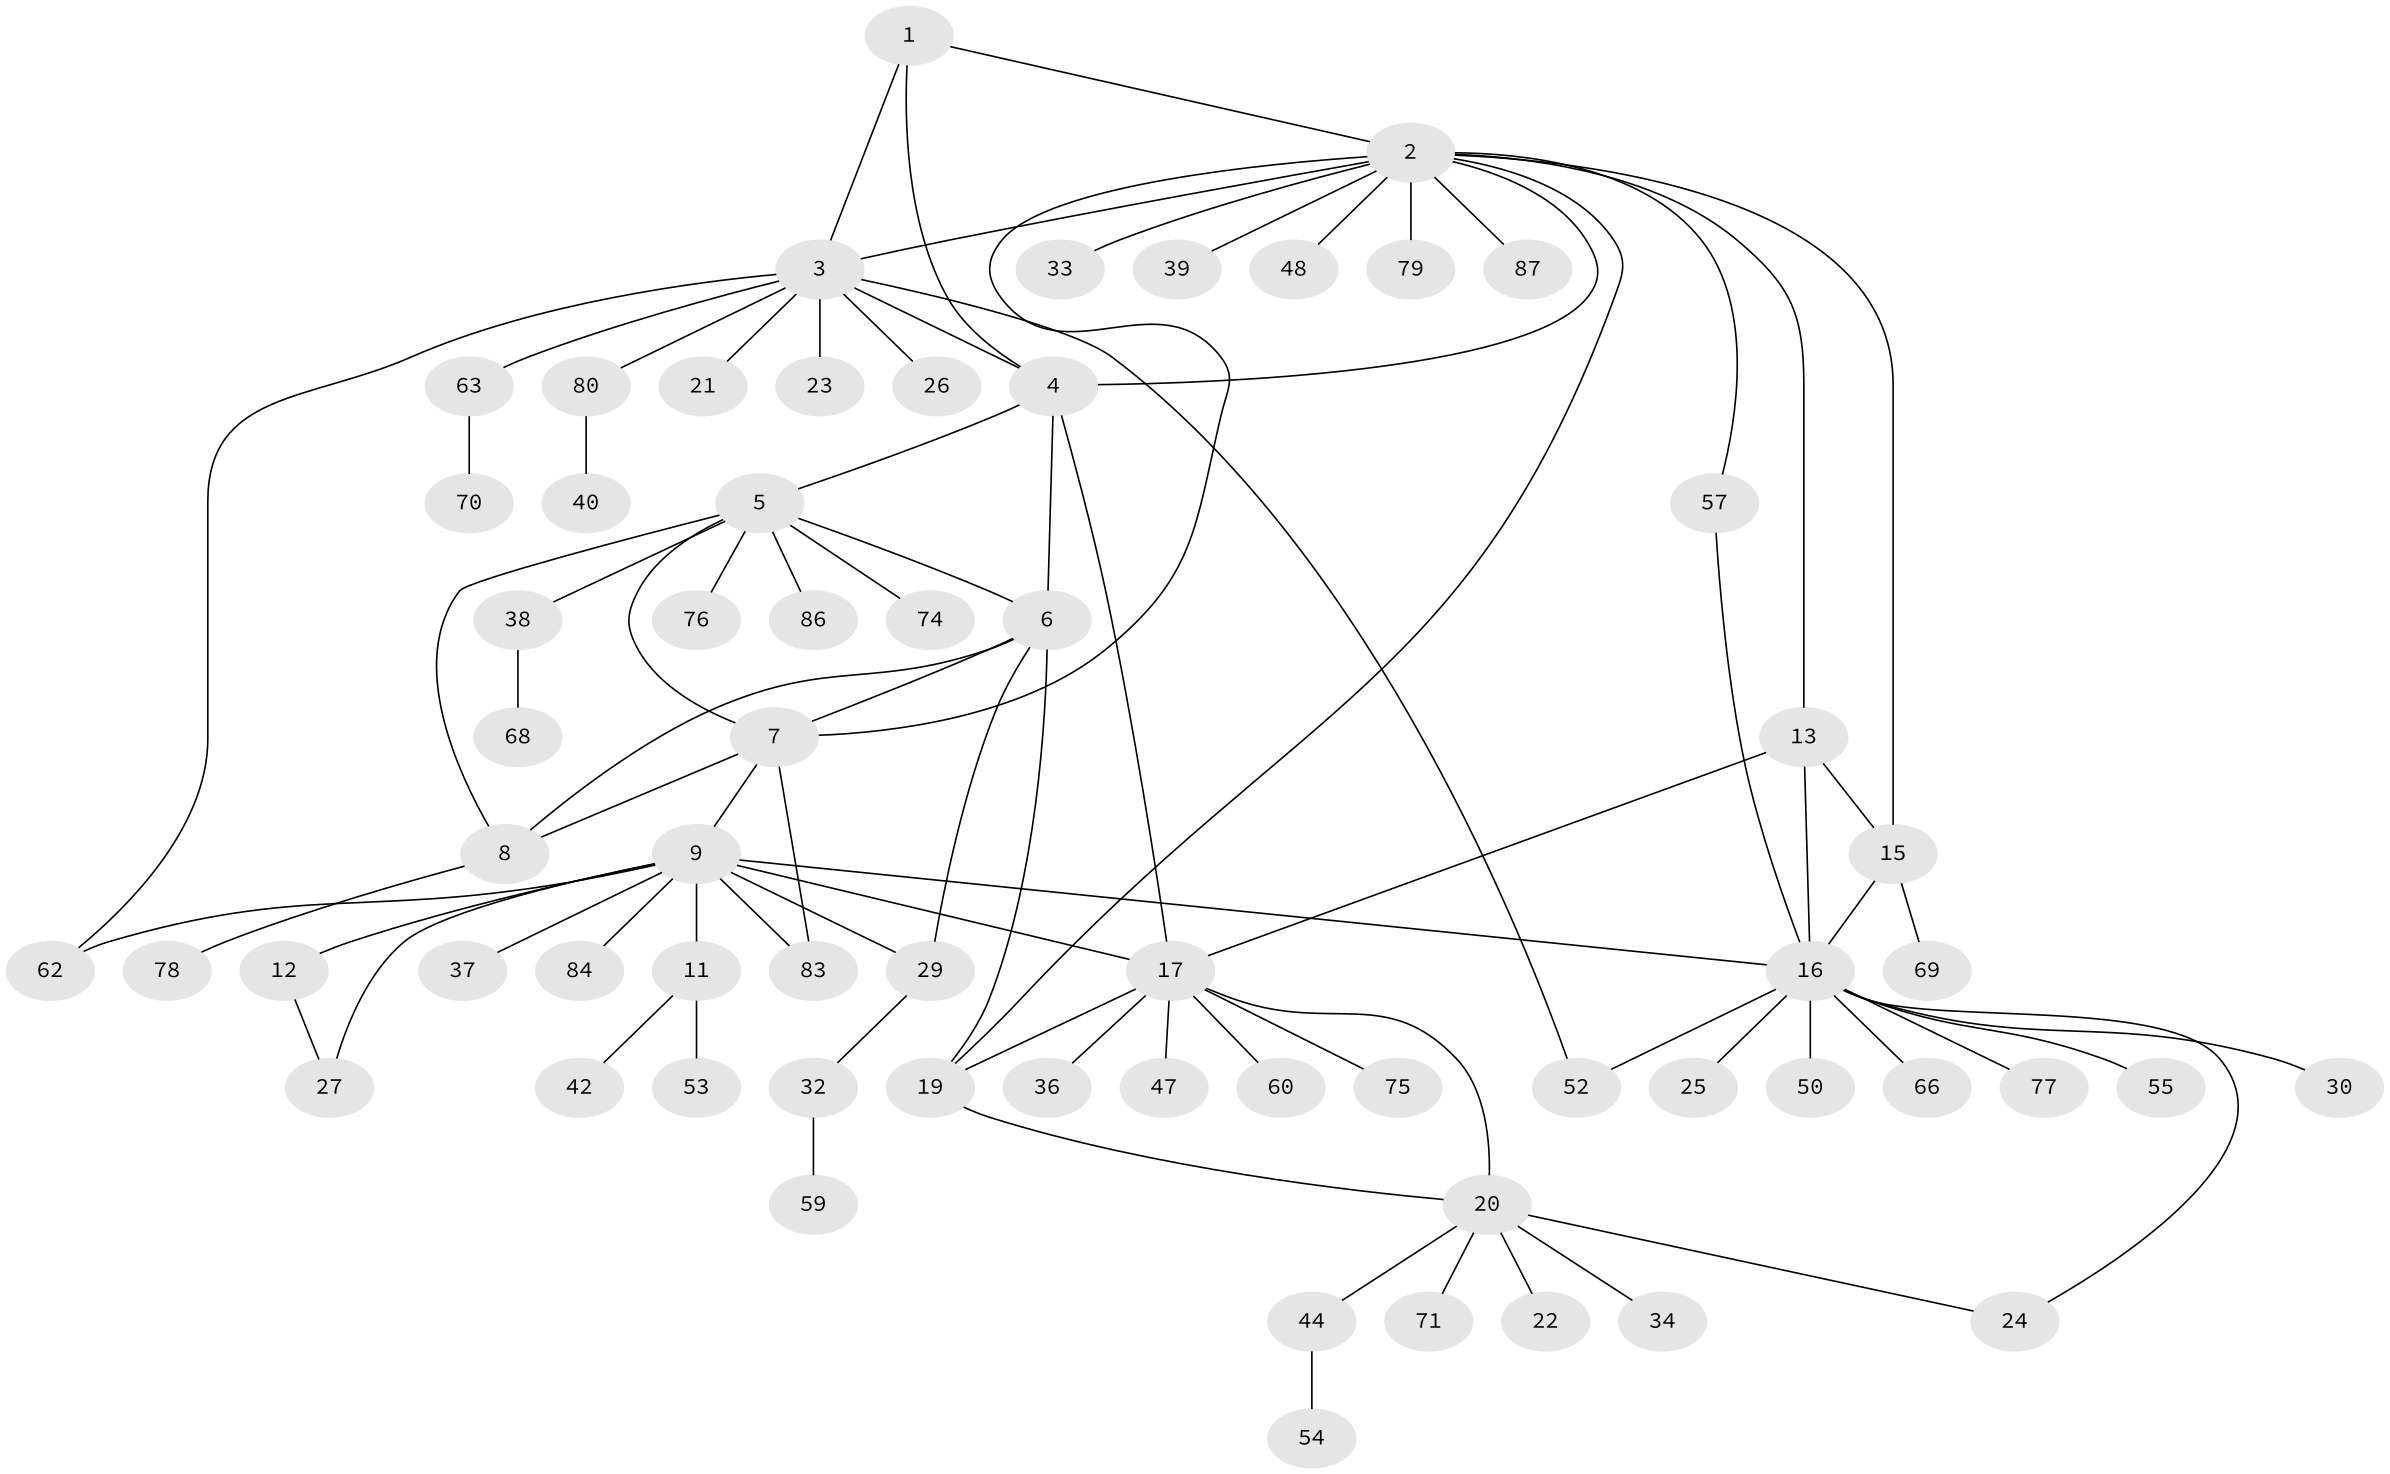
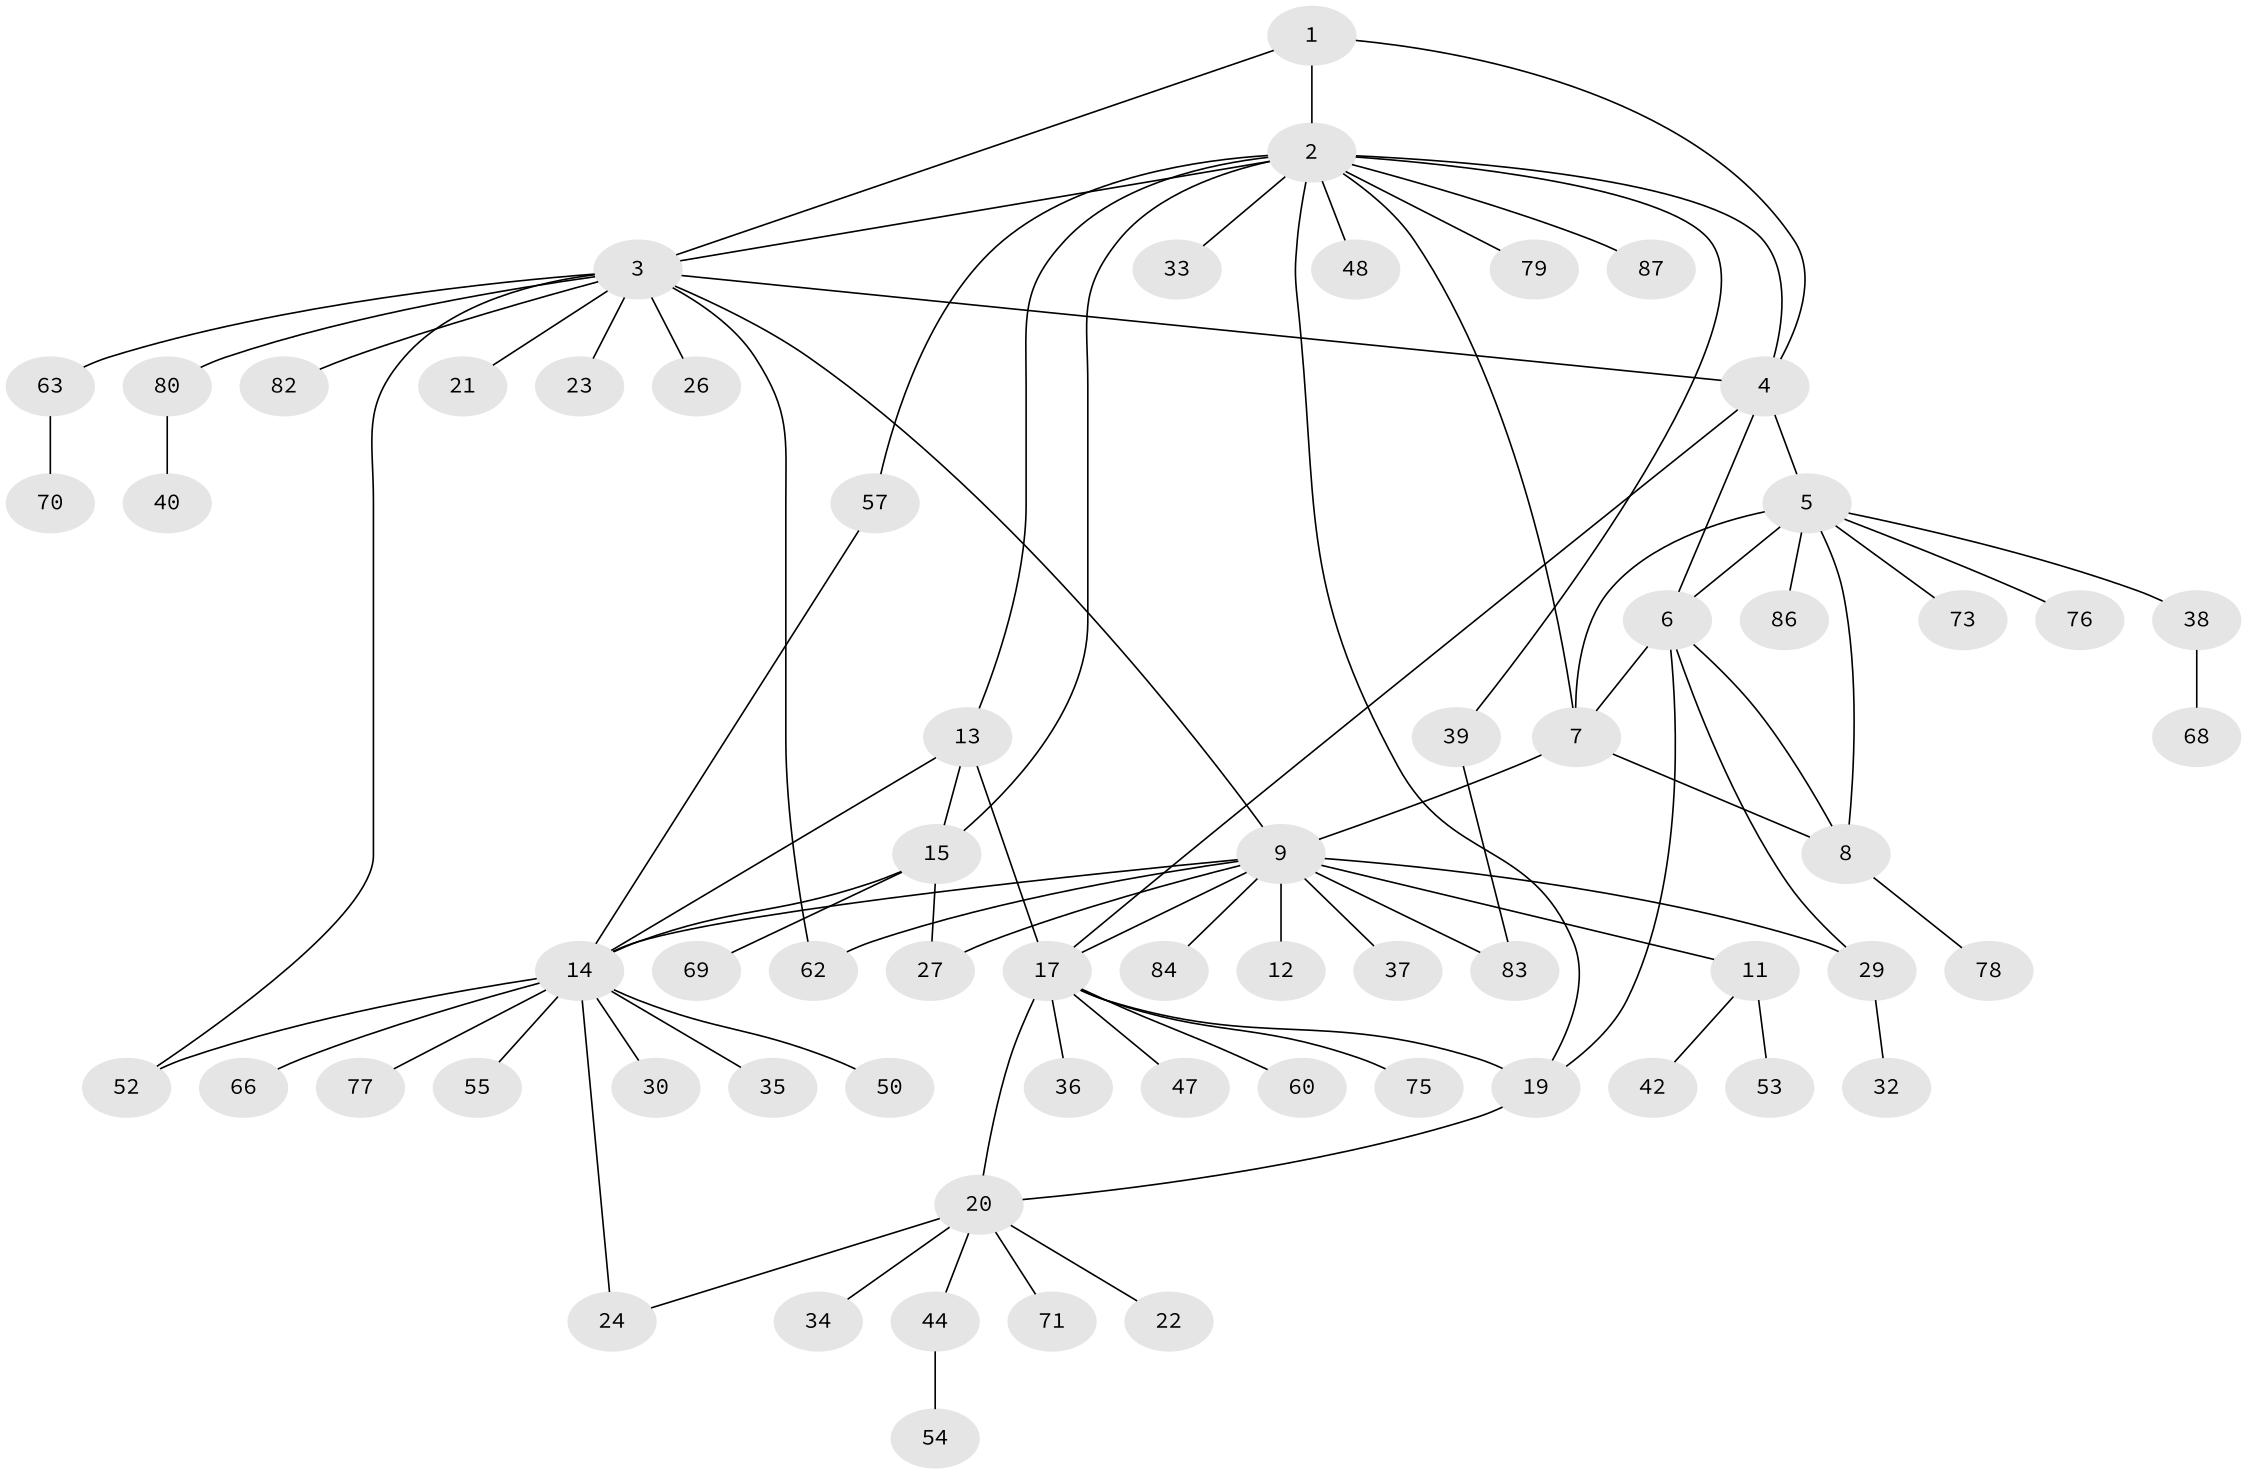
none -> (284, 386)
none -> (1000, 521)
(930, 620) -> (1963, 620)
(794, 854) -> (1488, 863)
(1810, 971) -> (580, 971)
(307, 1029) -> (934, 913)
(1693, 1088) -> (773, 1088)
(813, 1205) -> none
